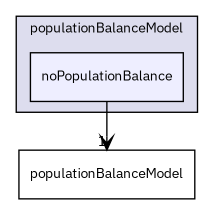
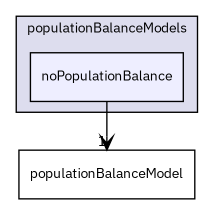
(107, 29) -> (107, 29)
